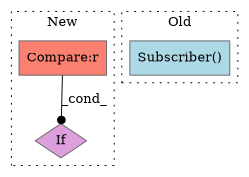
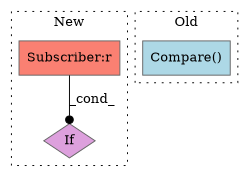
(63, 58) -> (69, 58)
(180, 58) -> (186, 58)
